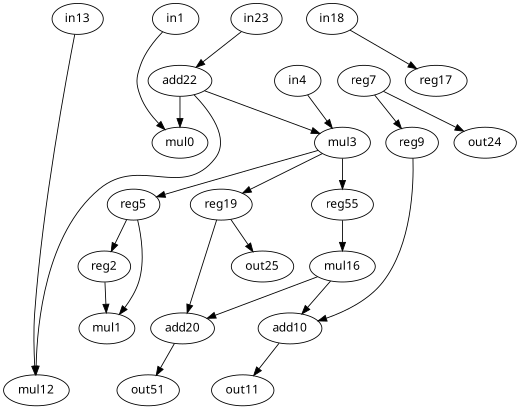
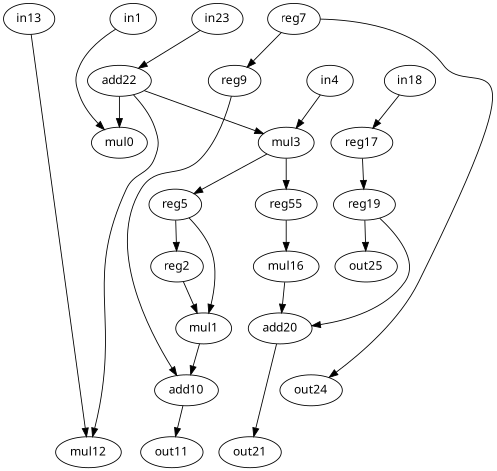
(286, 171) -> (363, 169)
(319, 294) -> (196, 355)
(148, 390) -> (250, 452)
